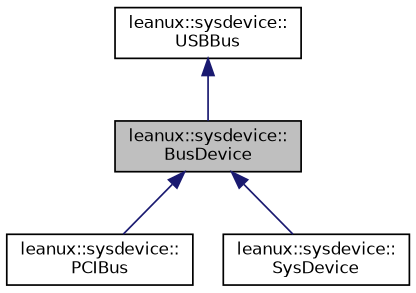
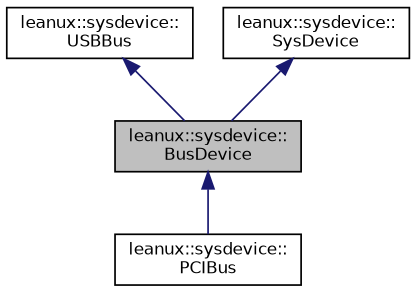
(268, 209) -> (256, 96)
